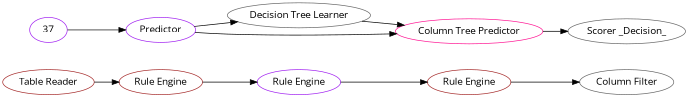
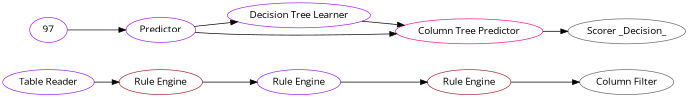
(299, 15) -> (299, 15)
(48, 30) -> (48, 30)
(48, 82) -> (48, 82)
